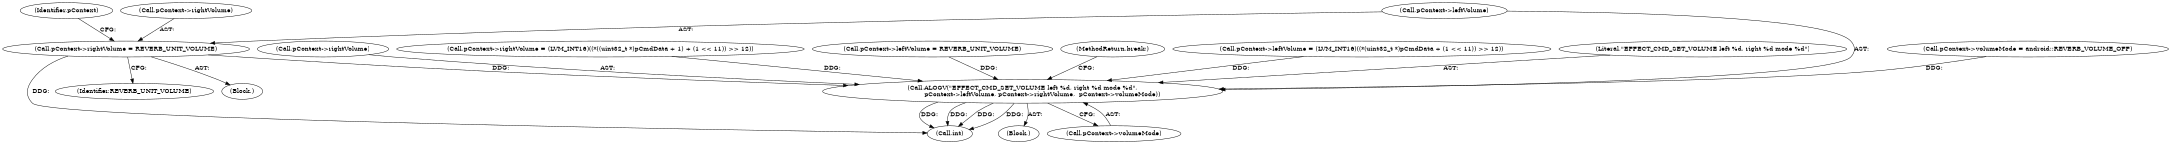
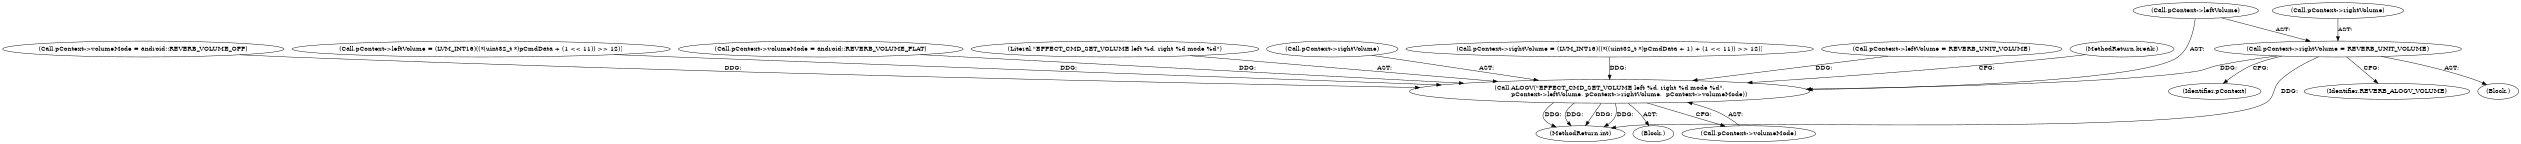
(94, 28) -> (2253, 65)
none -> (821, 49)
(134, 91) -> (2387, 91)
(950, 134) -> (1581, 134)
